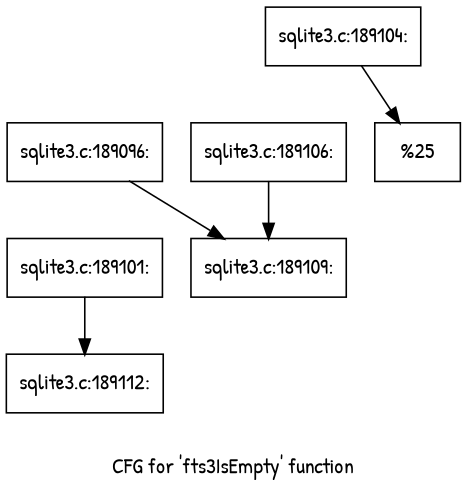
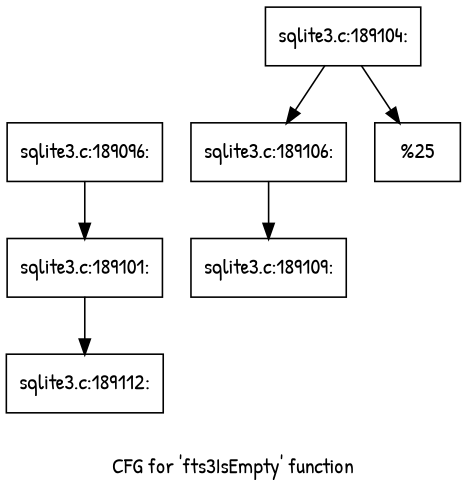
none -> (310, 88)
(169, 206) -> (85, 202)
